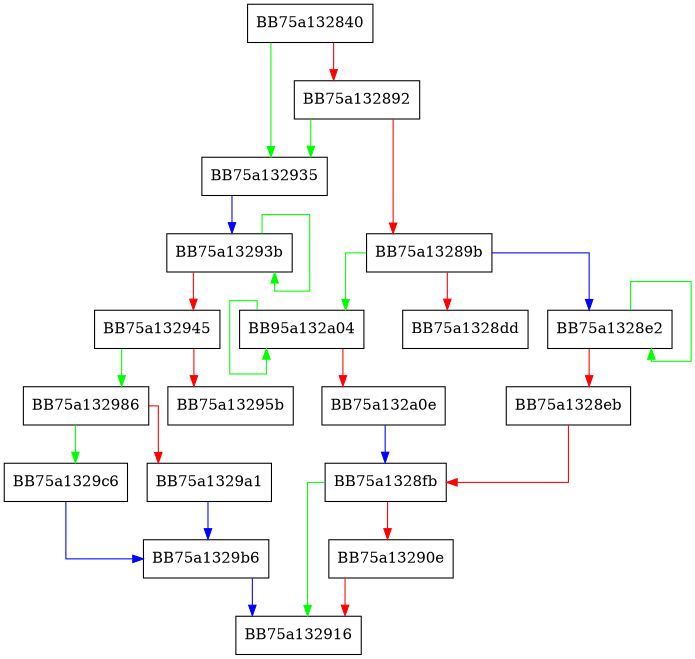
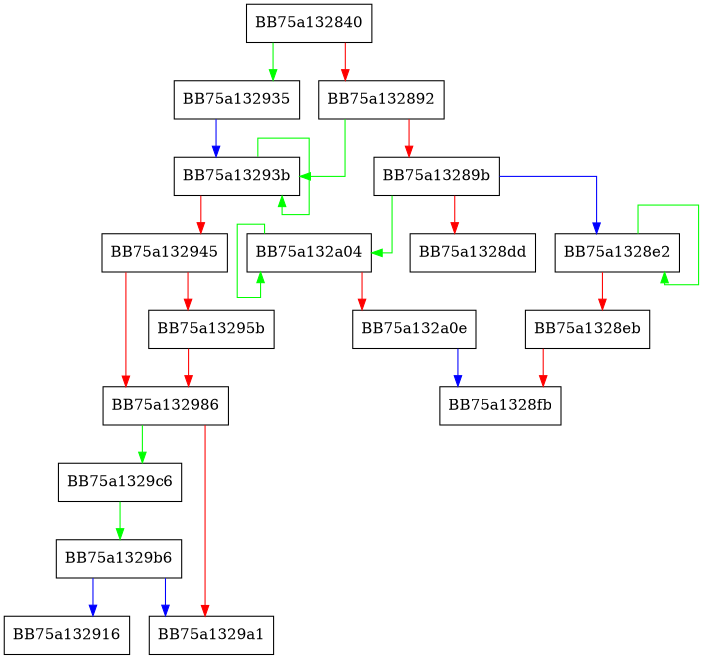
(311, 133) -> (345, 165)
(302, 329) -> (309, 253)
(122, 362) -> (126, 324)
none -> (189, 362)
(208, 515) -> (165, 592)
(308, 535) -> none
(71, 559) -> (120, 515)
(391, 559) -> none
